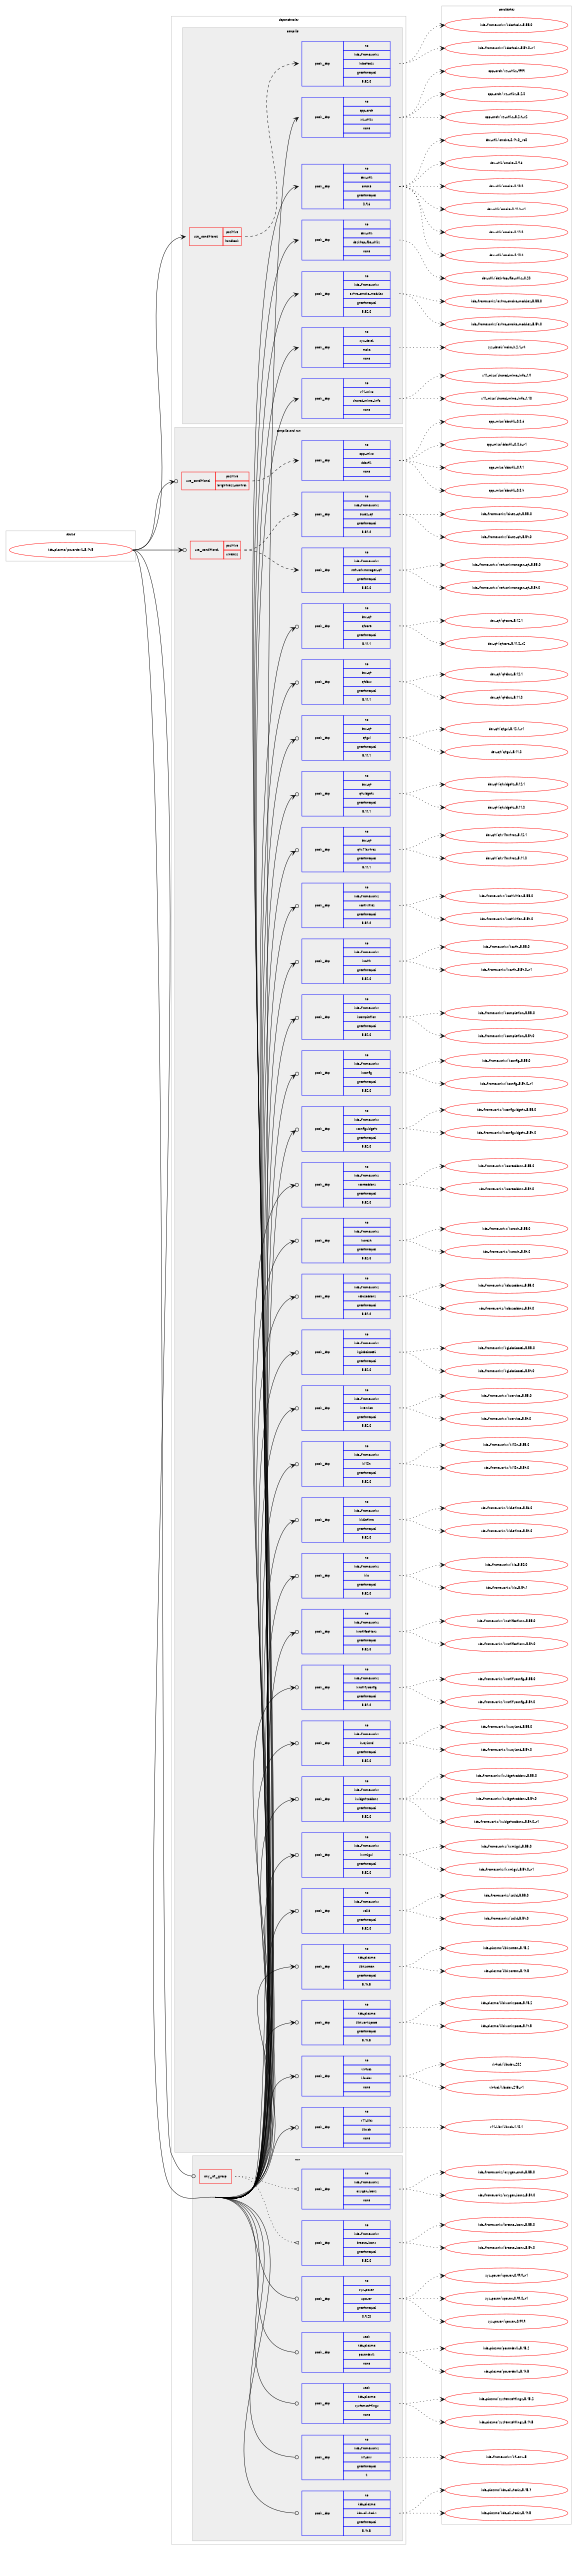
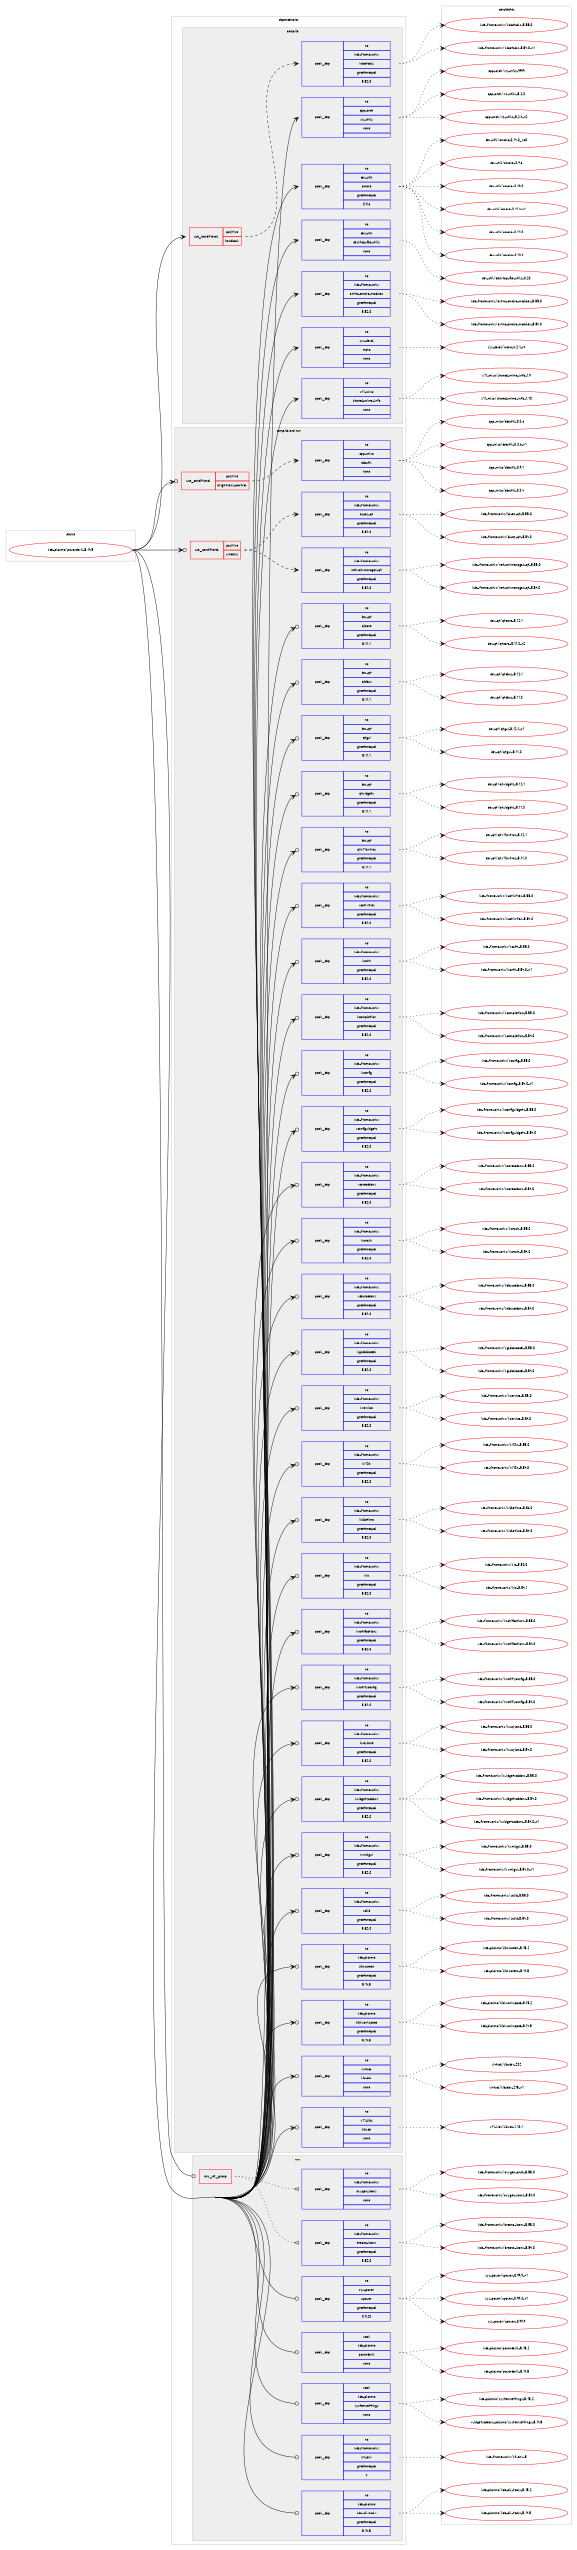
(507, 2422) -> (507, 2422)
(507, 2490) -> (507, 2490)
